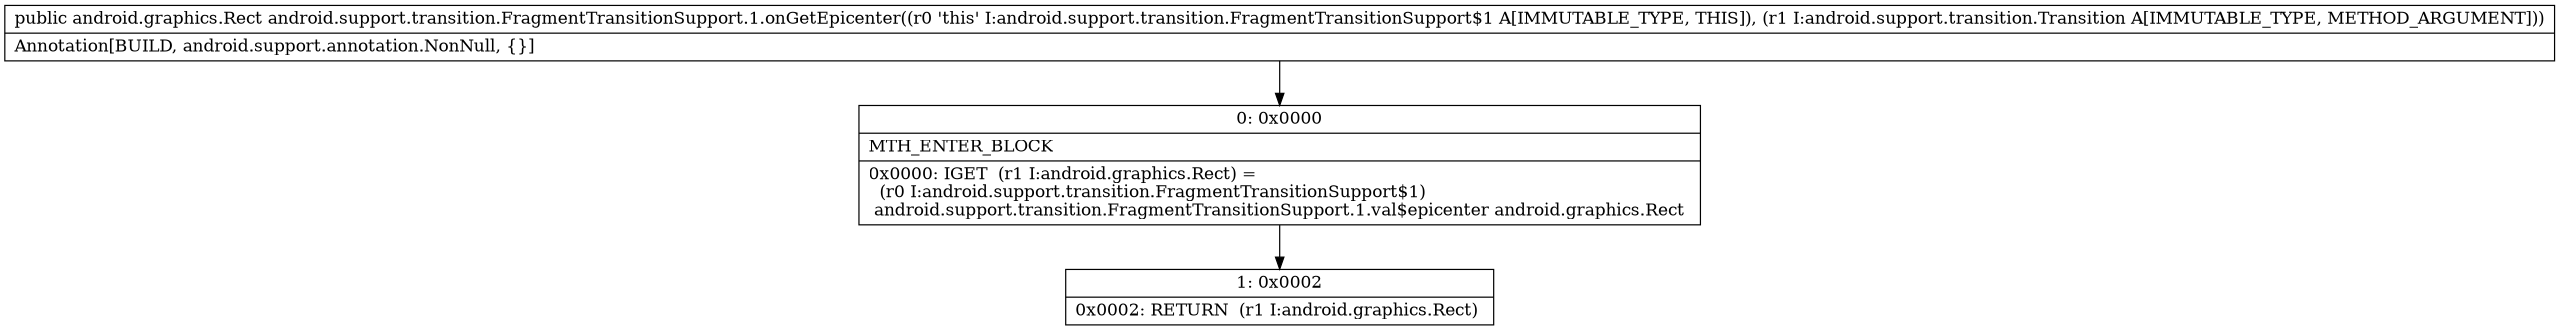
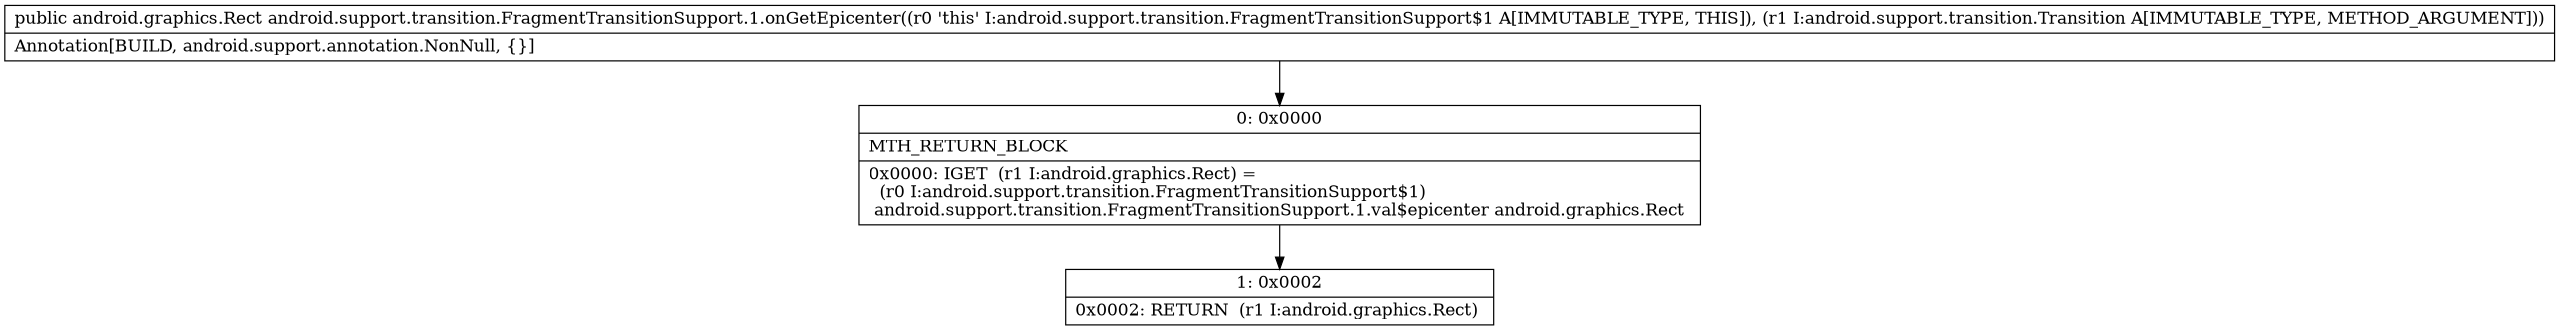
(961, 146) -> (969, 146)
